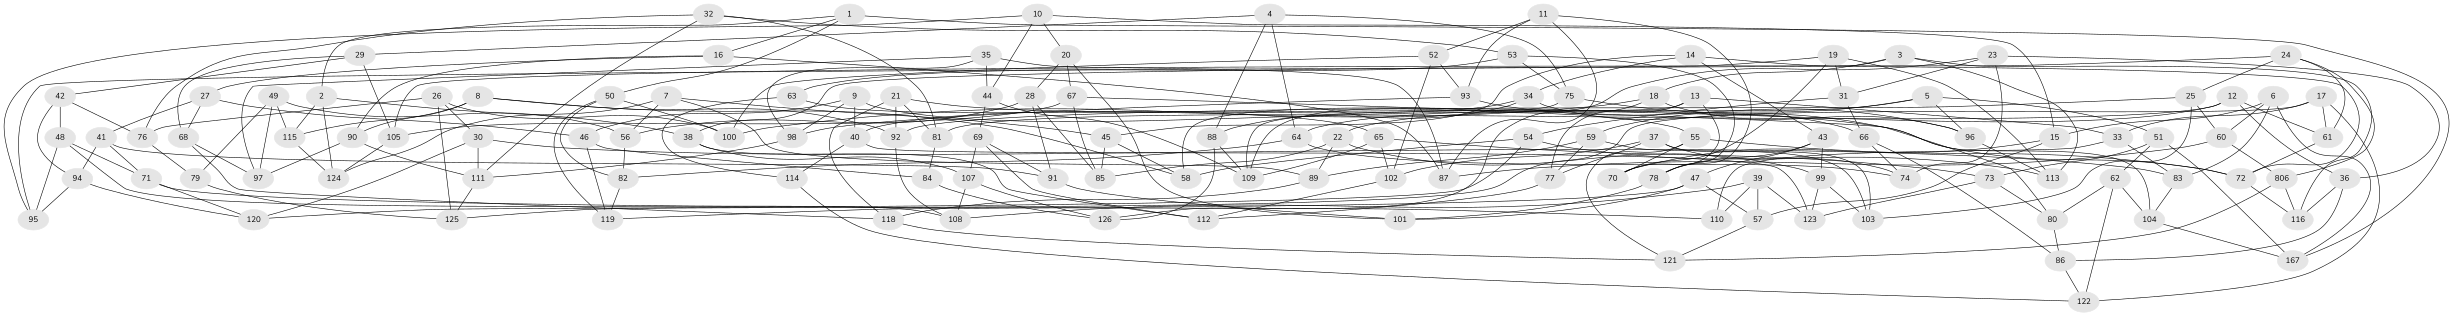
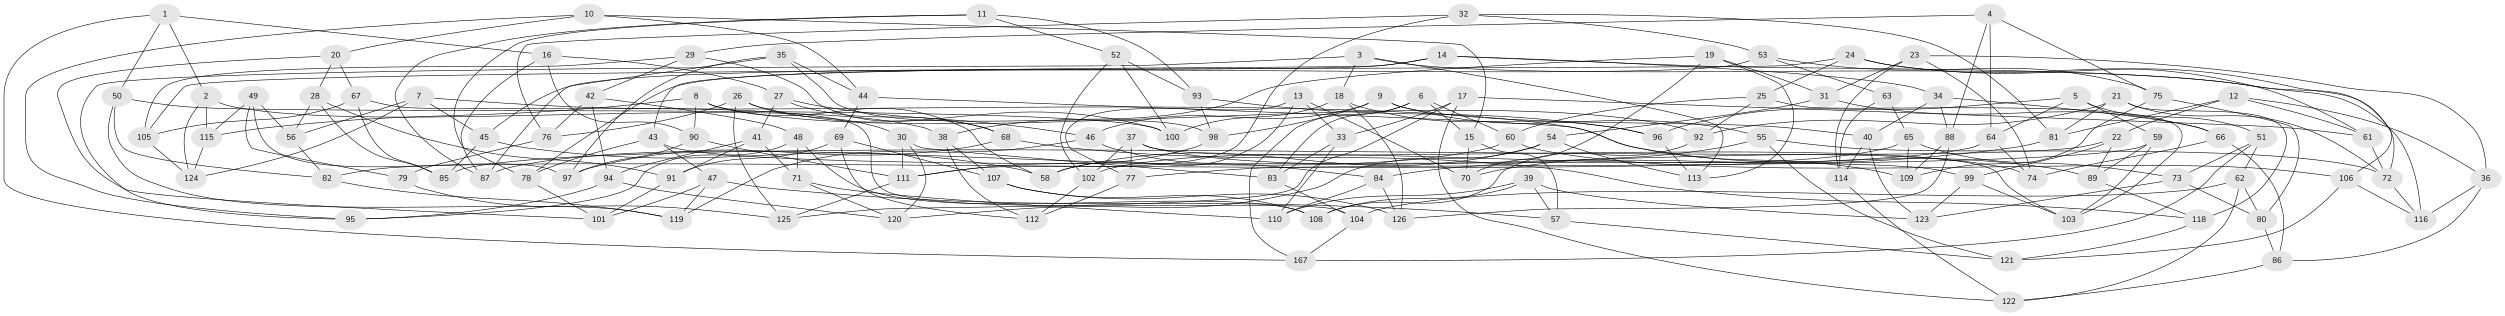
(1620, 92) -> (1854, 99)
(2282, 179) -> (2346, 179)
none -> (1332, 197)
